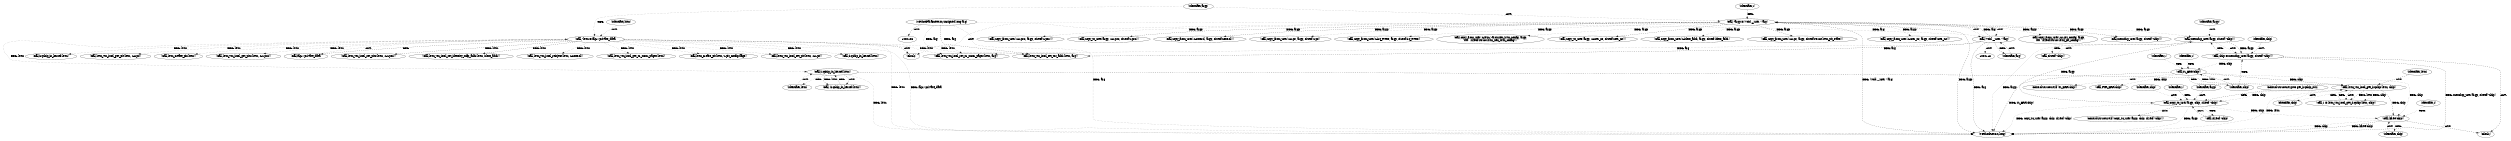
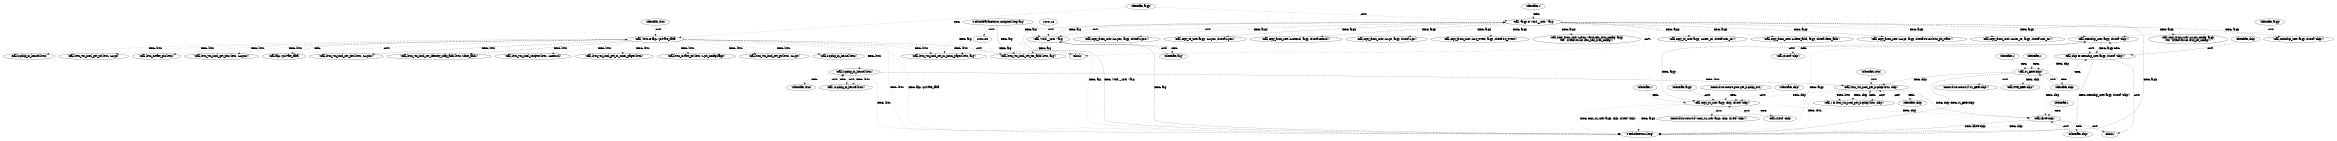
(1987, 46) -> (1048, 30)
